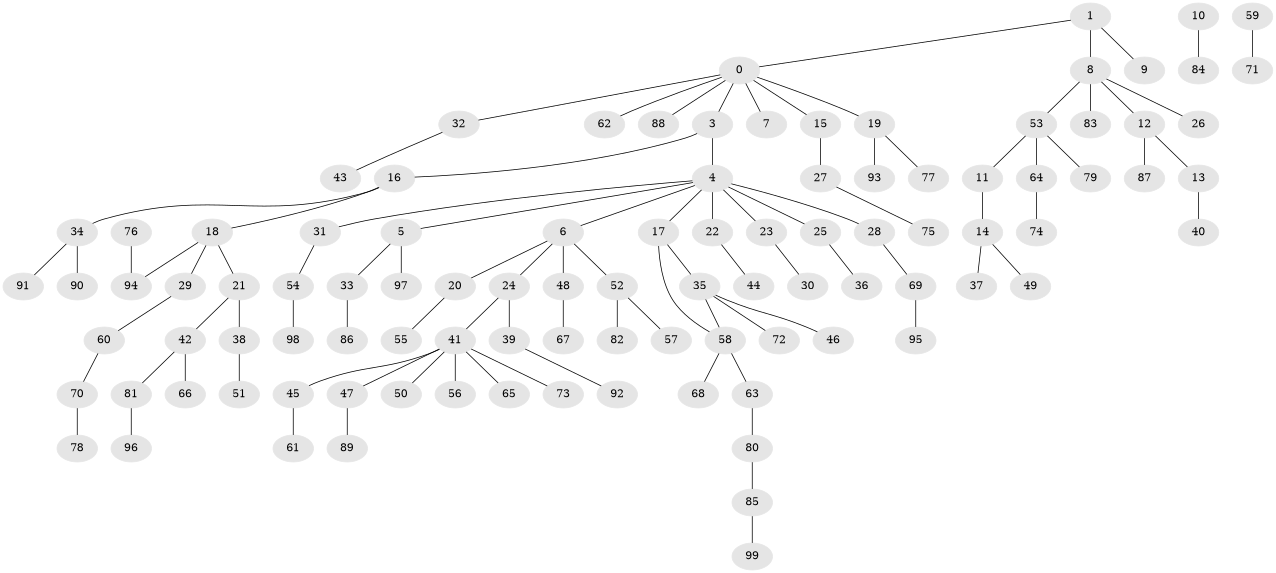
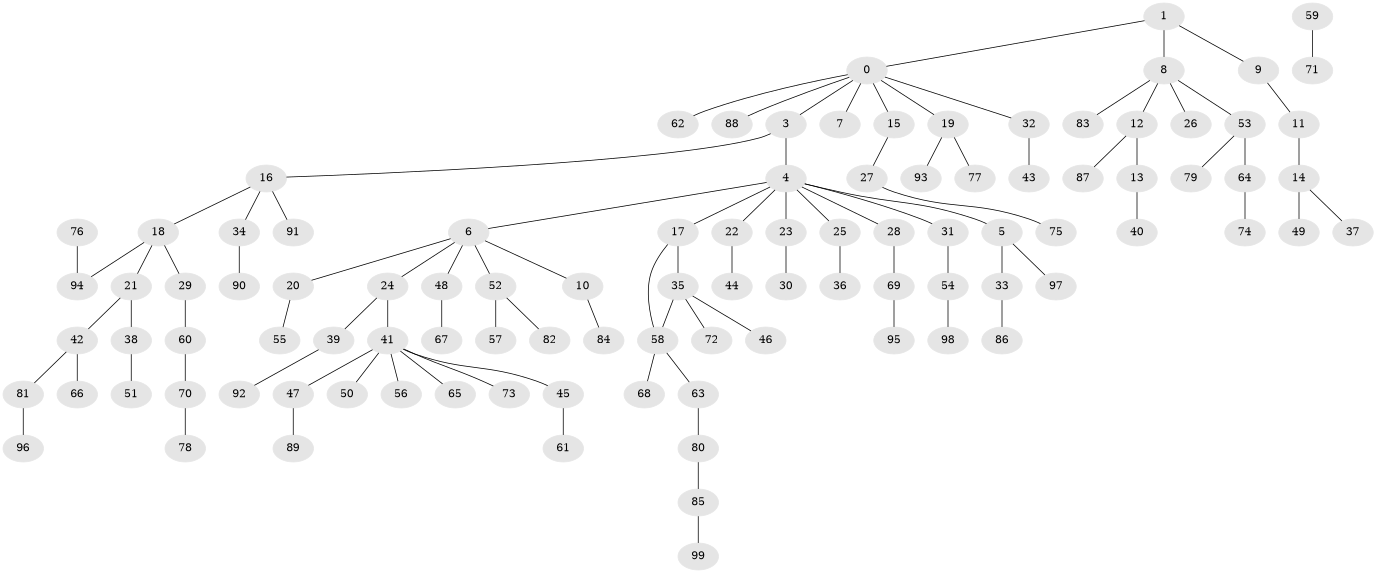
(1010, 151) -> (1279, 98)
(50, 259) -> (280, 206)
none -> (526, 260)
